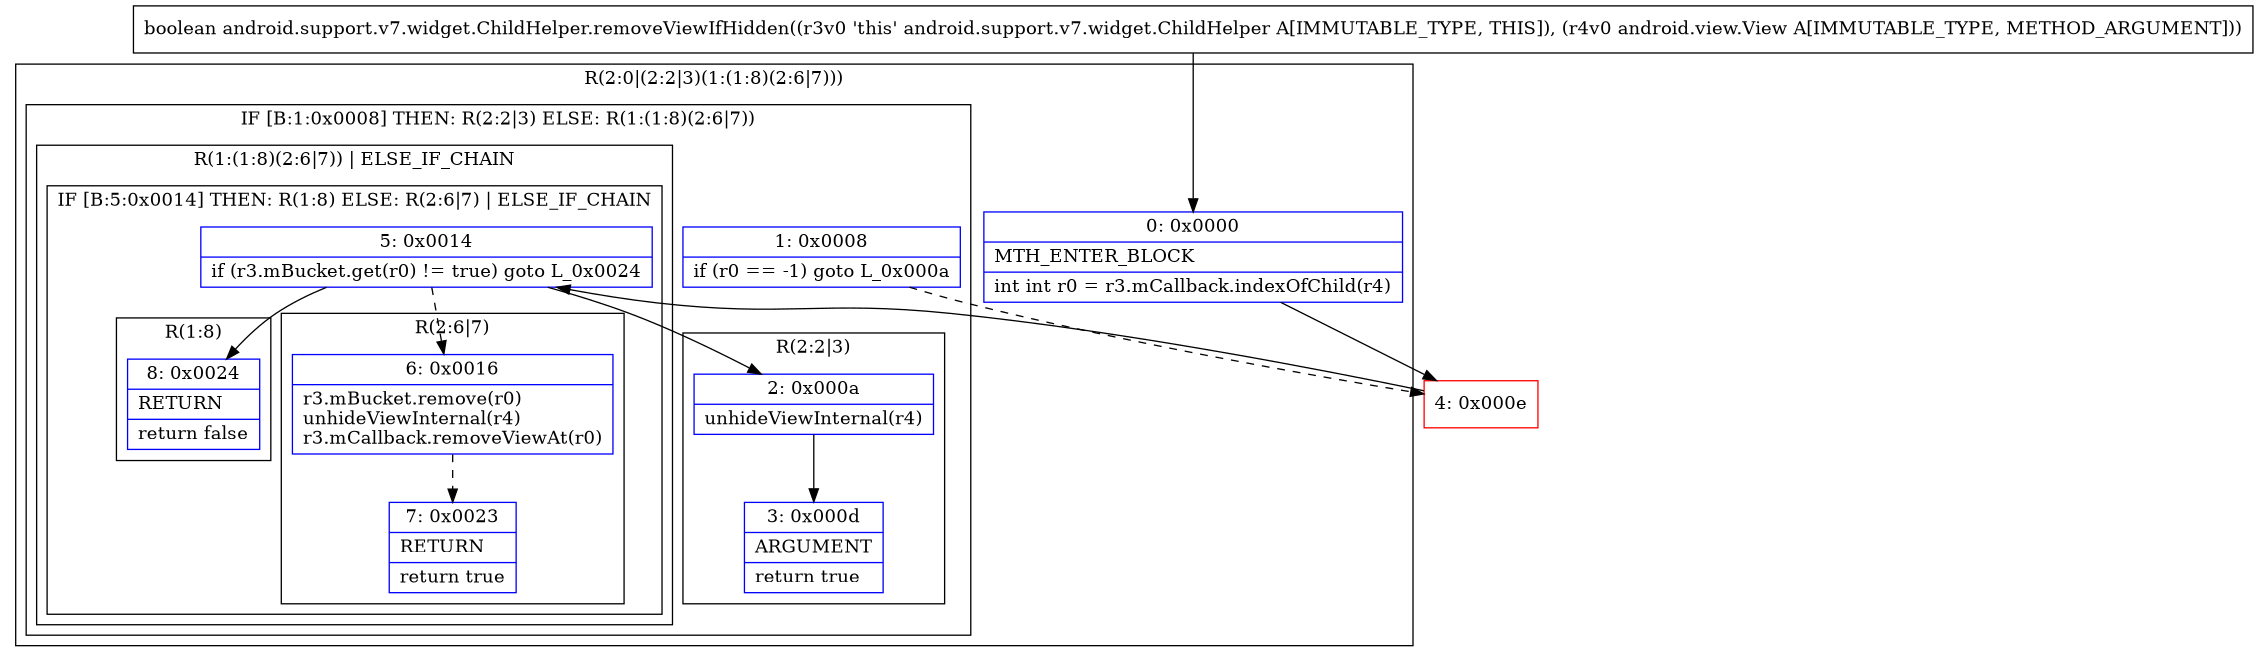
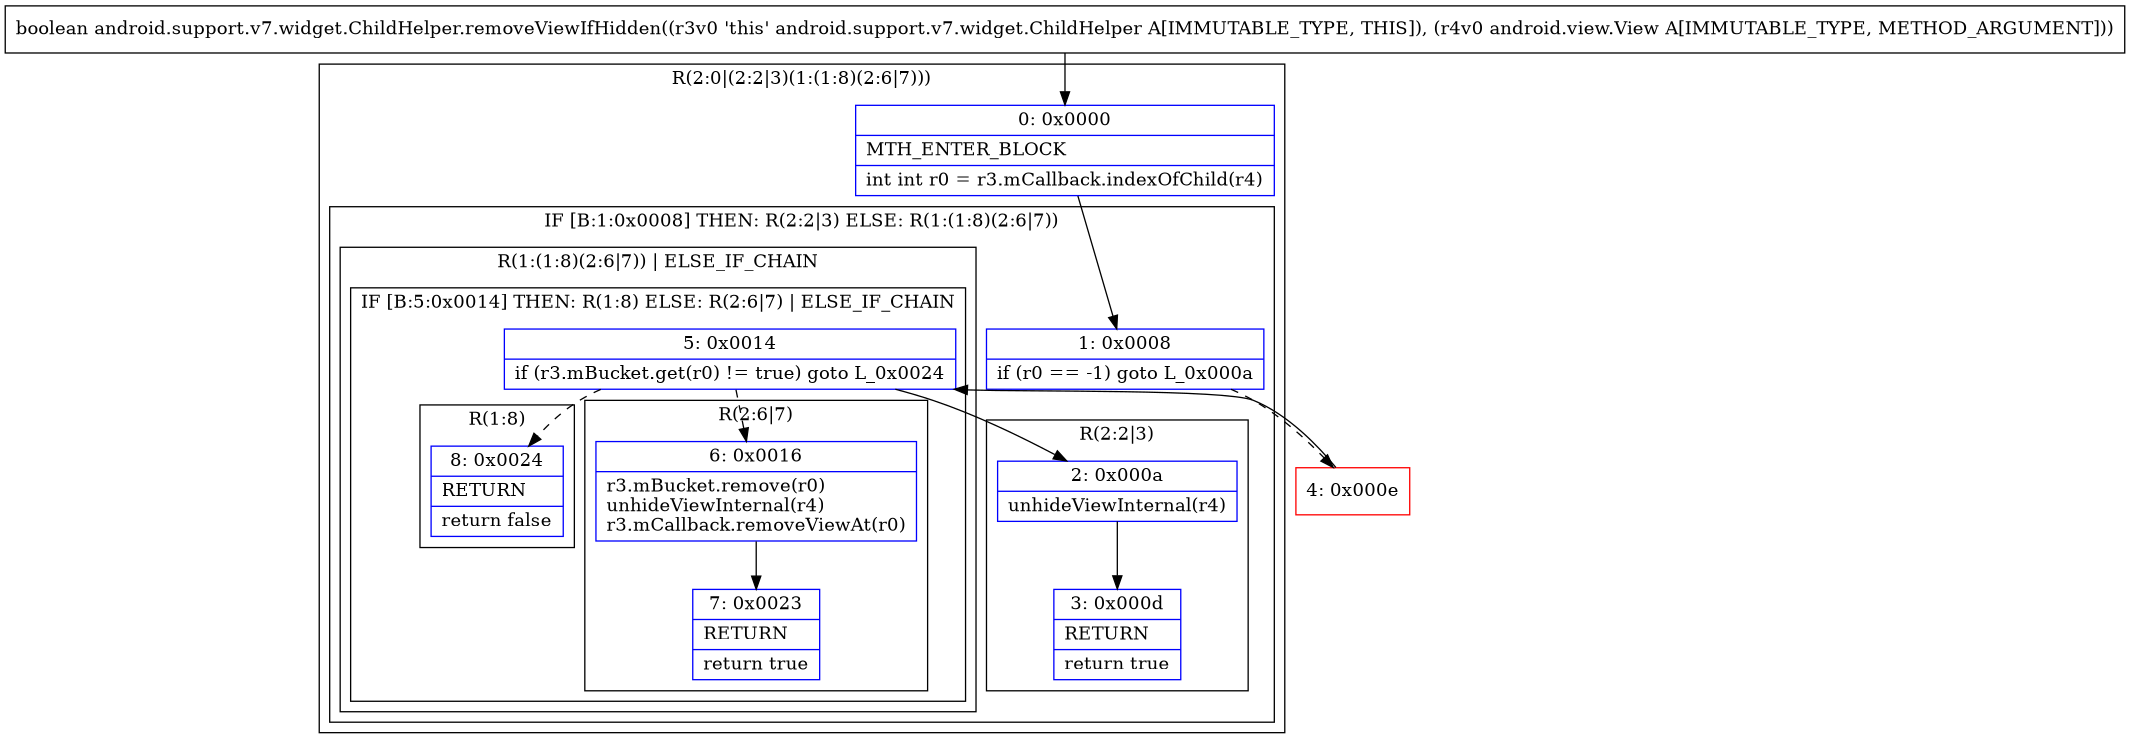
(289, 305) -> (562, 413)
(1352, 338) -> (1095, 256)
(453, 472) -> (756, 559)
(814, 547) -> (1107, 634)
